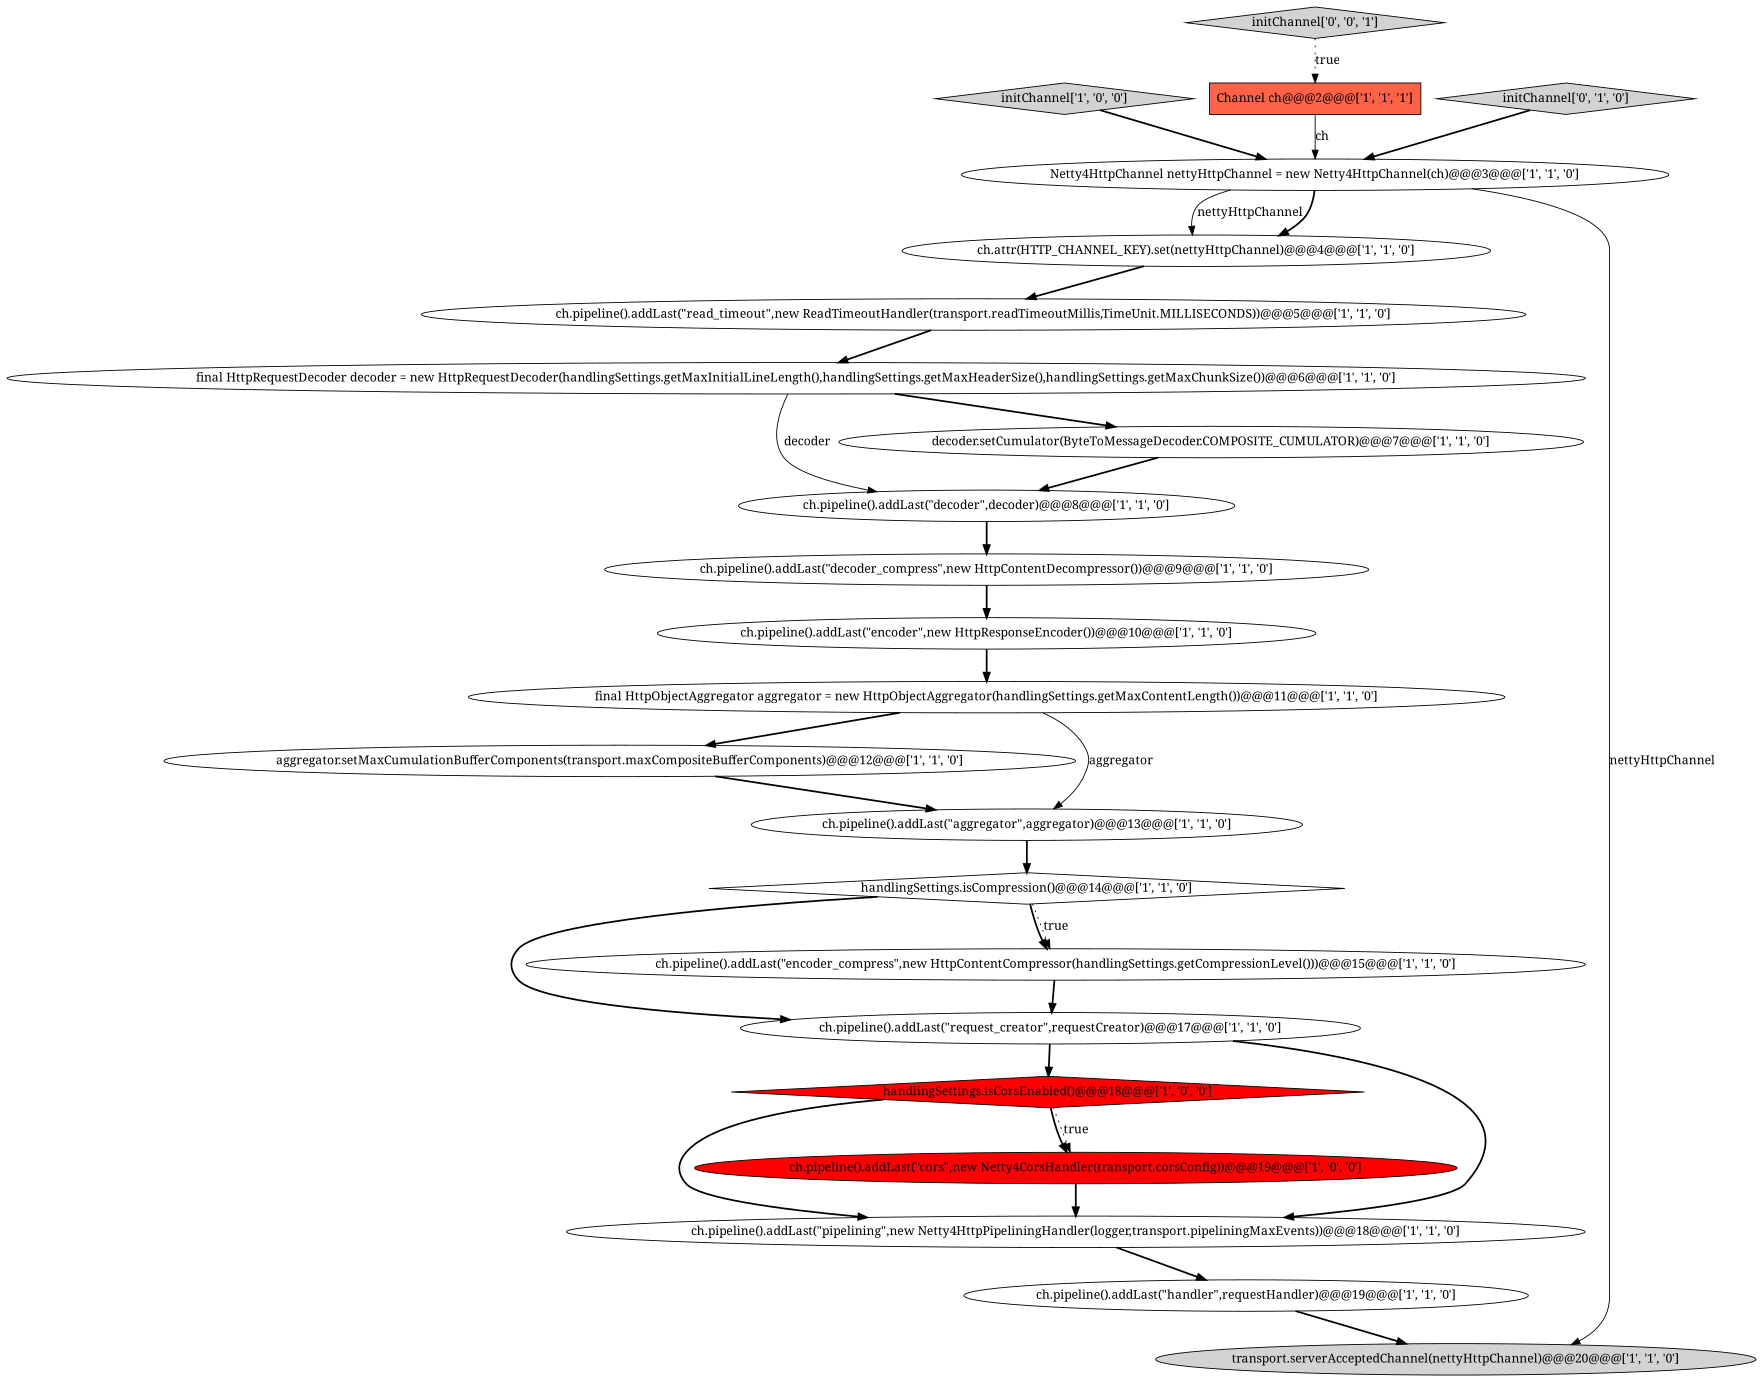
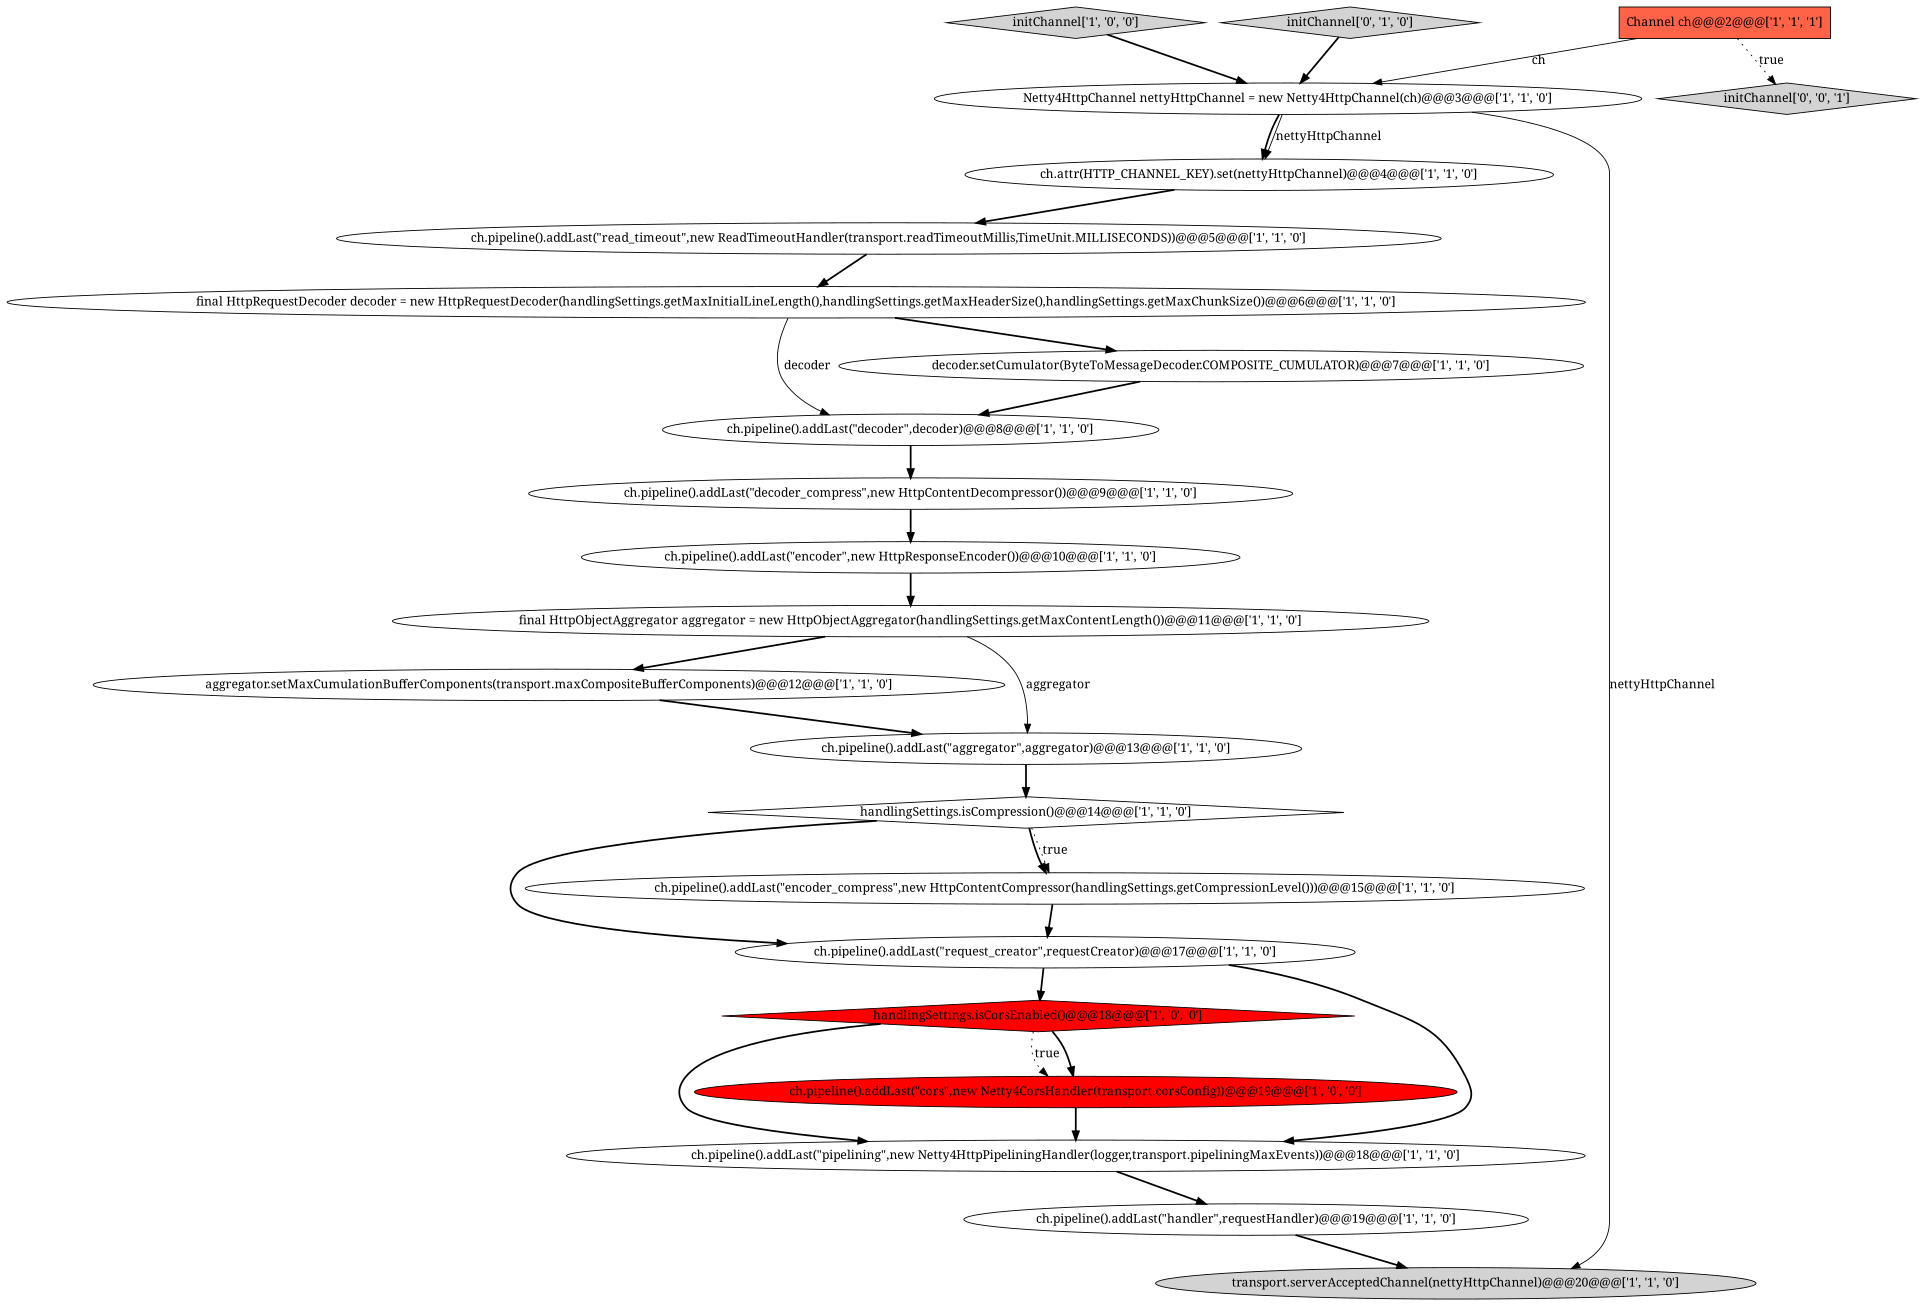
(1315, 56) -> (1754, 58)
